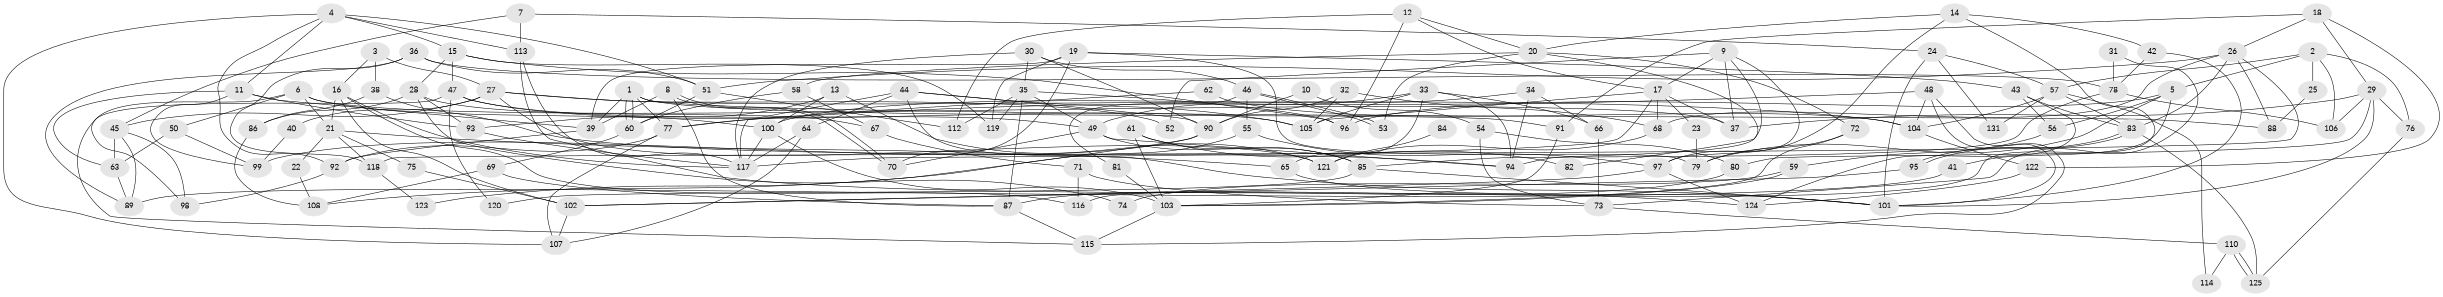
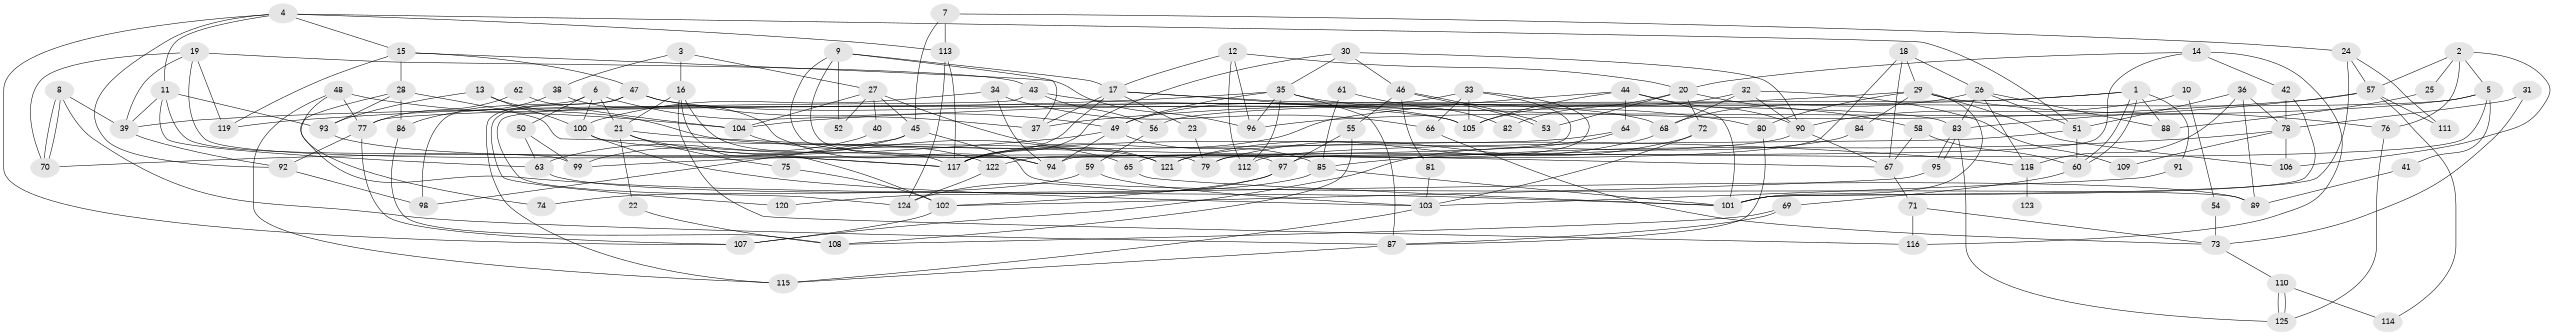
(1924, 29) -> (1895, 110)
none -> (1889, 110)
(1993, 129) -> (2445, 129)
(1627, 144) -> (1521, 110)
(1149, 168) -> none
none -> (2124, 168)
(817, 184) -> (1845, 149)
